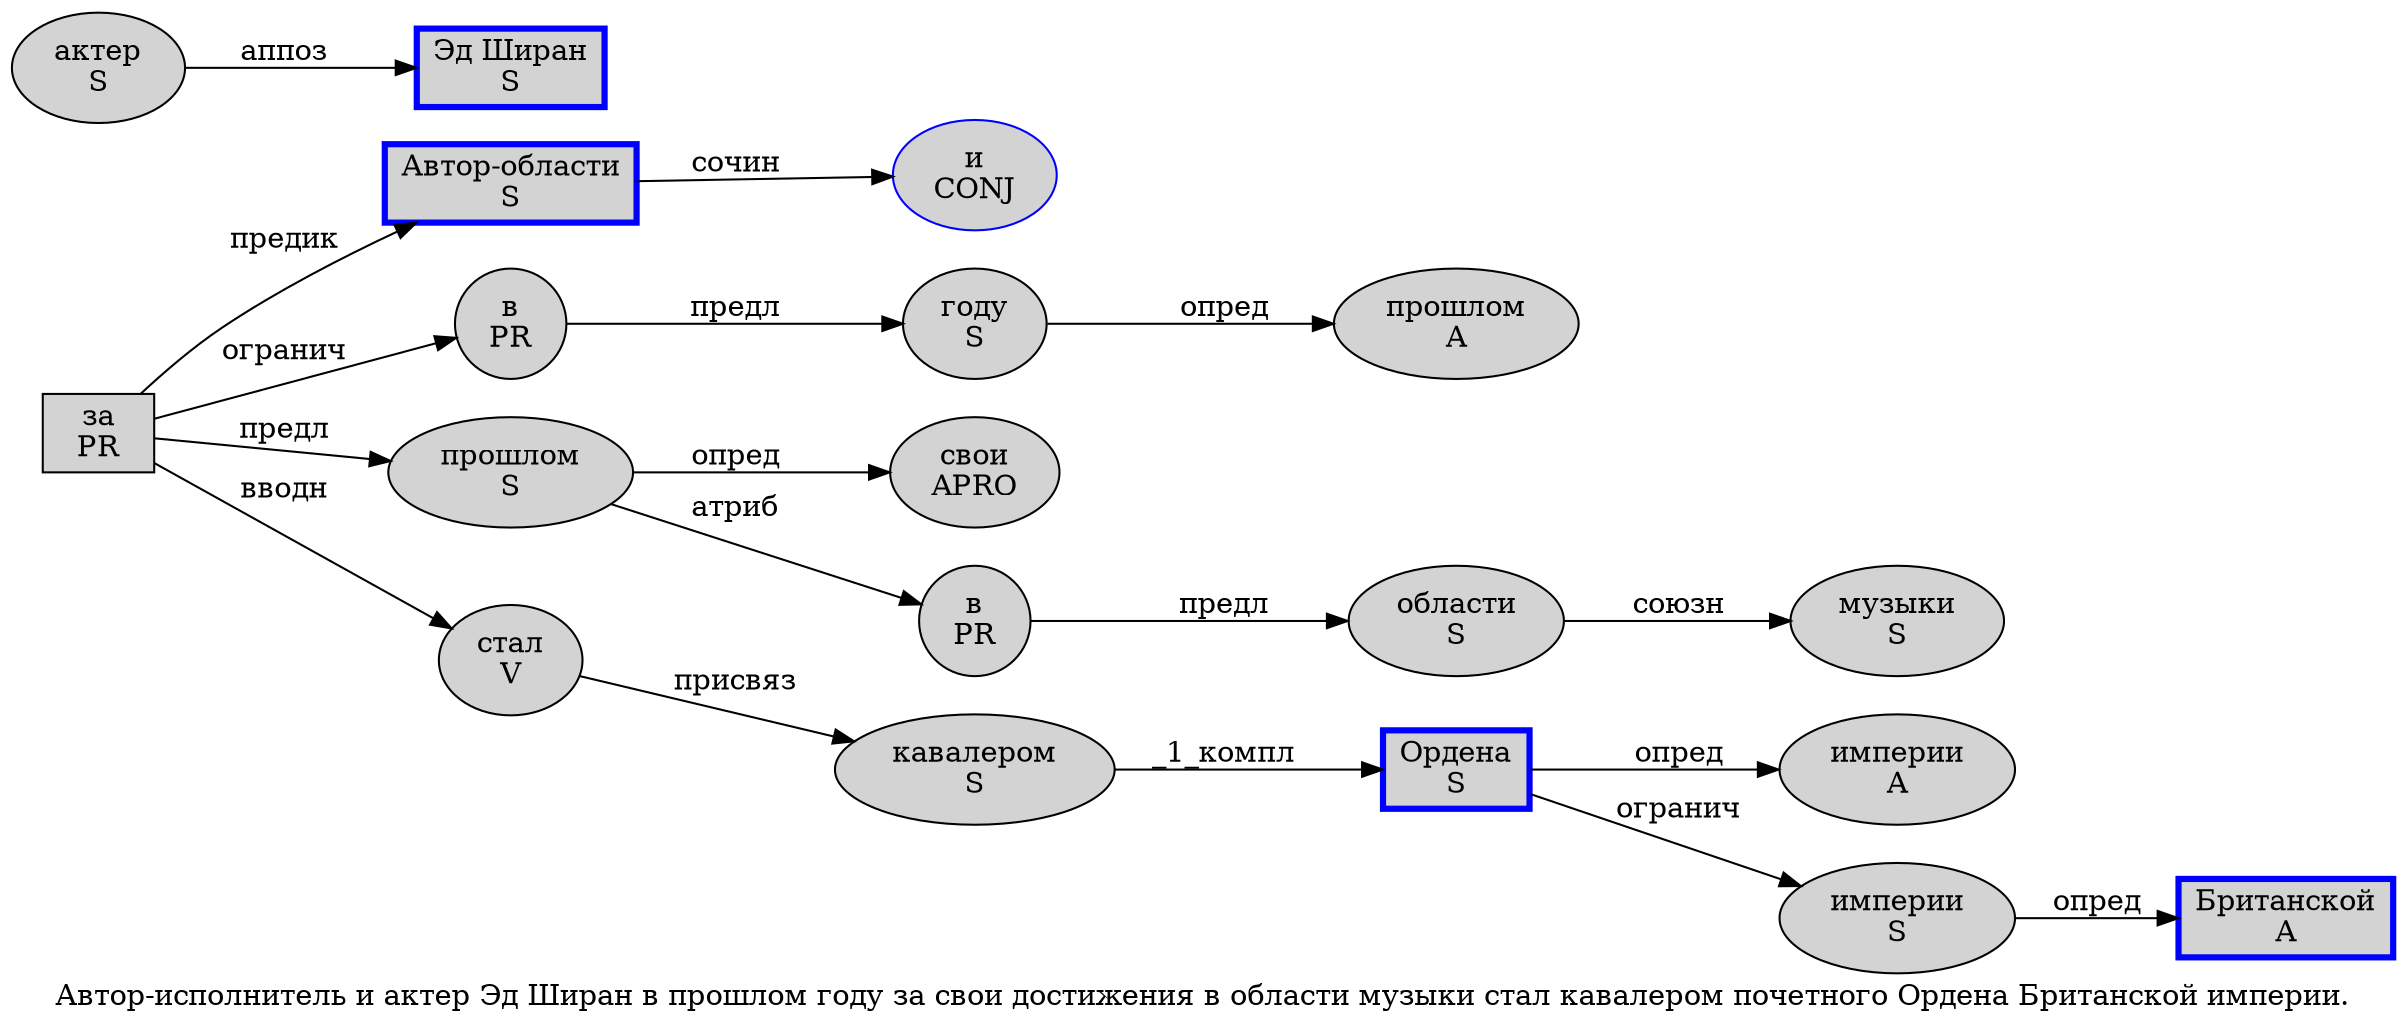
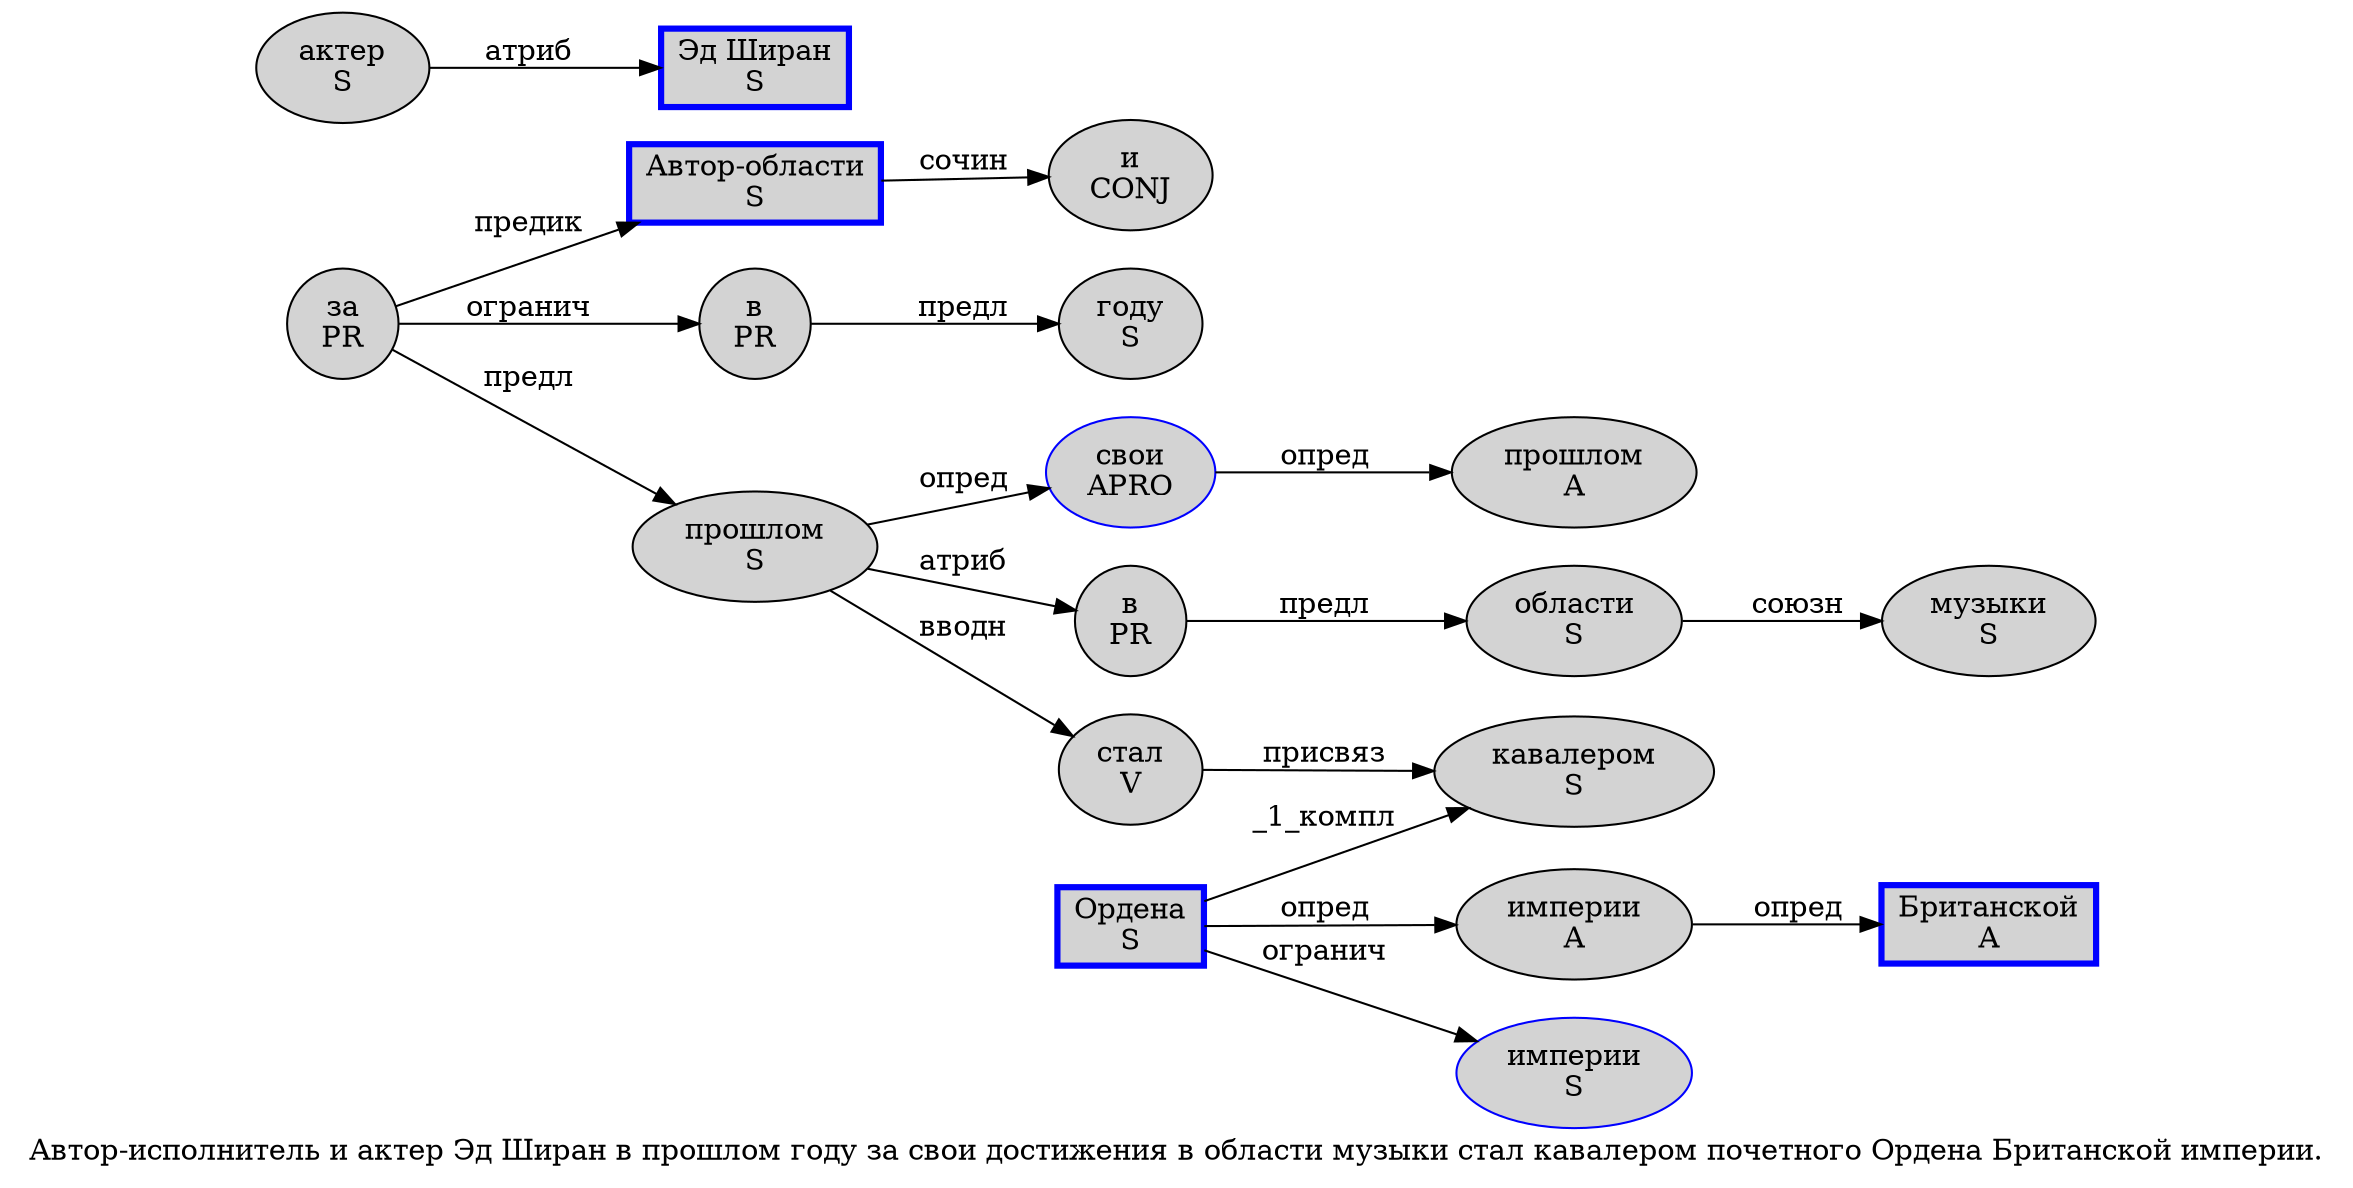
(285, 52) -> (529, 52)
(975, 175) -> (1131, 175)
(1180, 324) -> (1322, 472)
(98, 433) -> (343, 324)
(975, 472) -> (1131, 472)
(294, 541) -> (943, 658)
(1238, 770) -> (1327, 858)
(1897, 918) -> (1574, 1073)
(2086, 918) -> (1777, 924)
